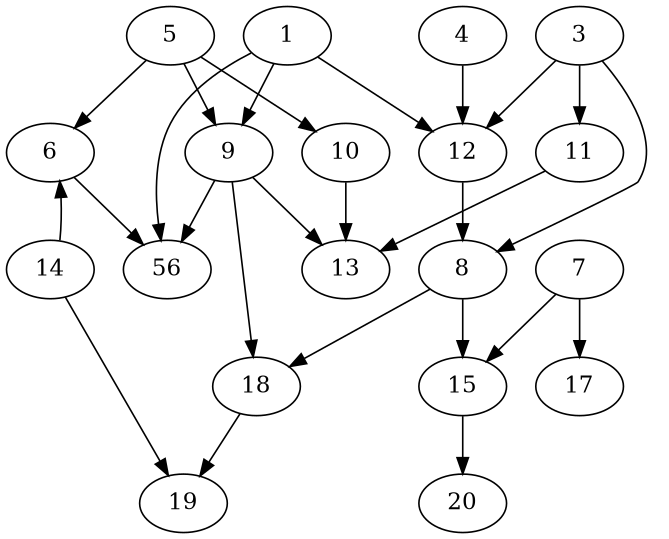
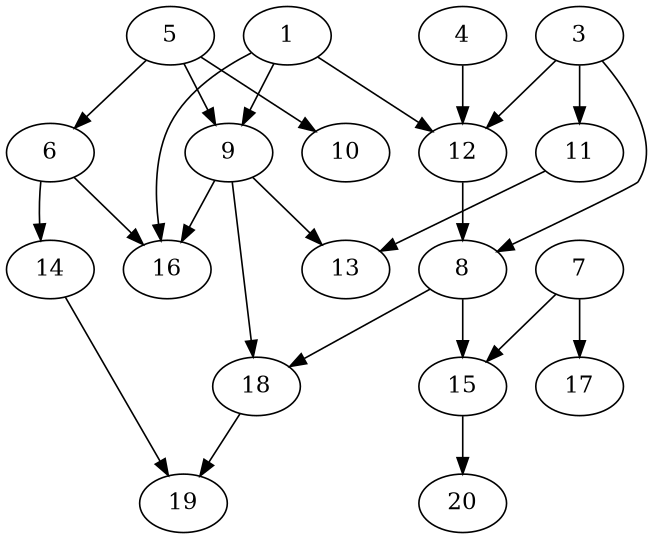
(346, 203) -> none
(61, 219) -> (39, 203)
(167, 270) -> (167, 270)
